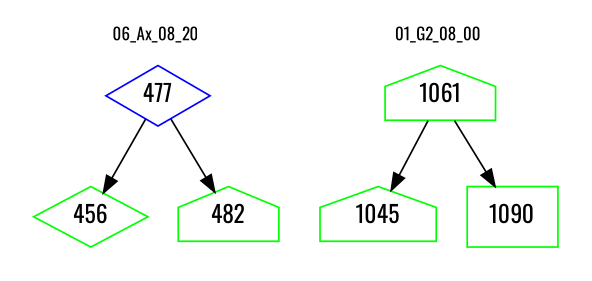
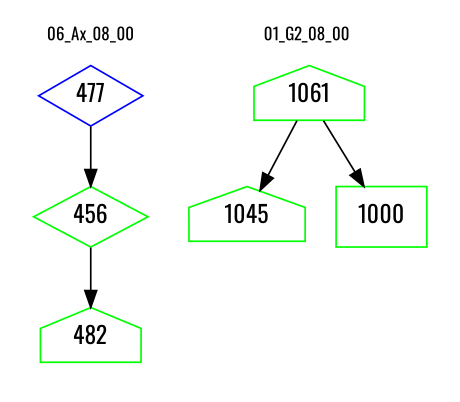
(156, 36) -> (91, 36)
(188, 148) -> (91, 269)
(513, 217) -> (381, 217)
